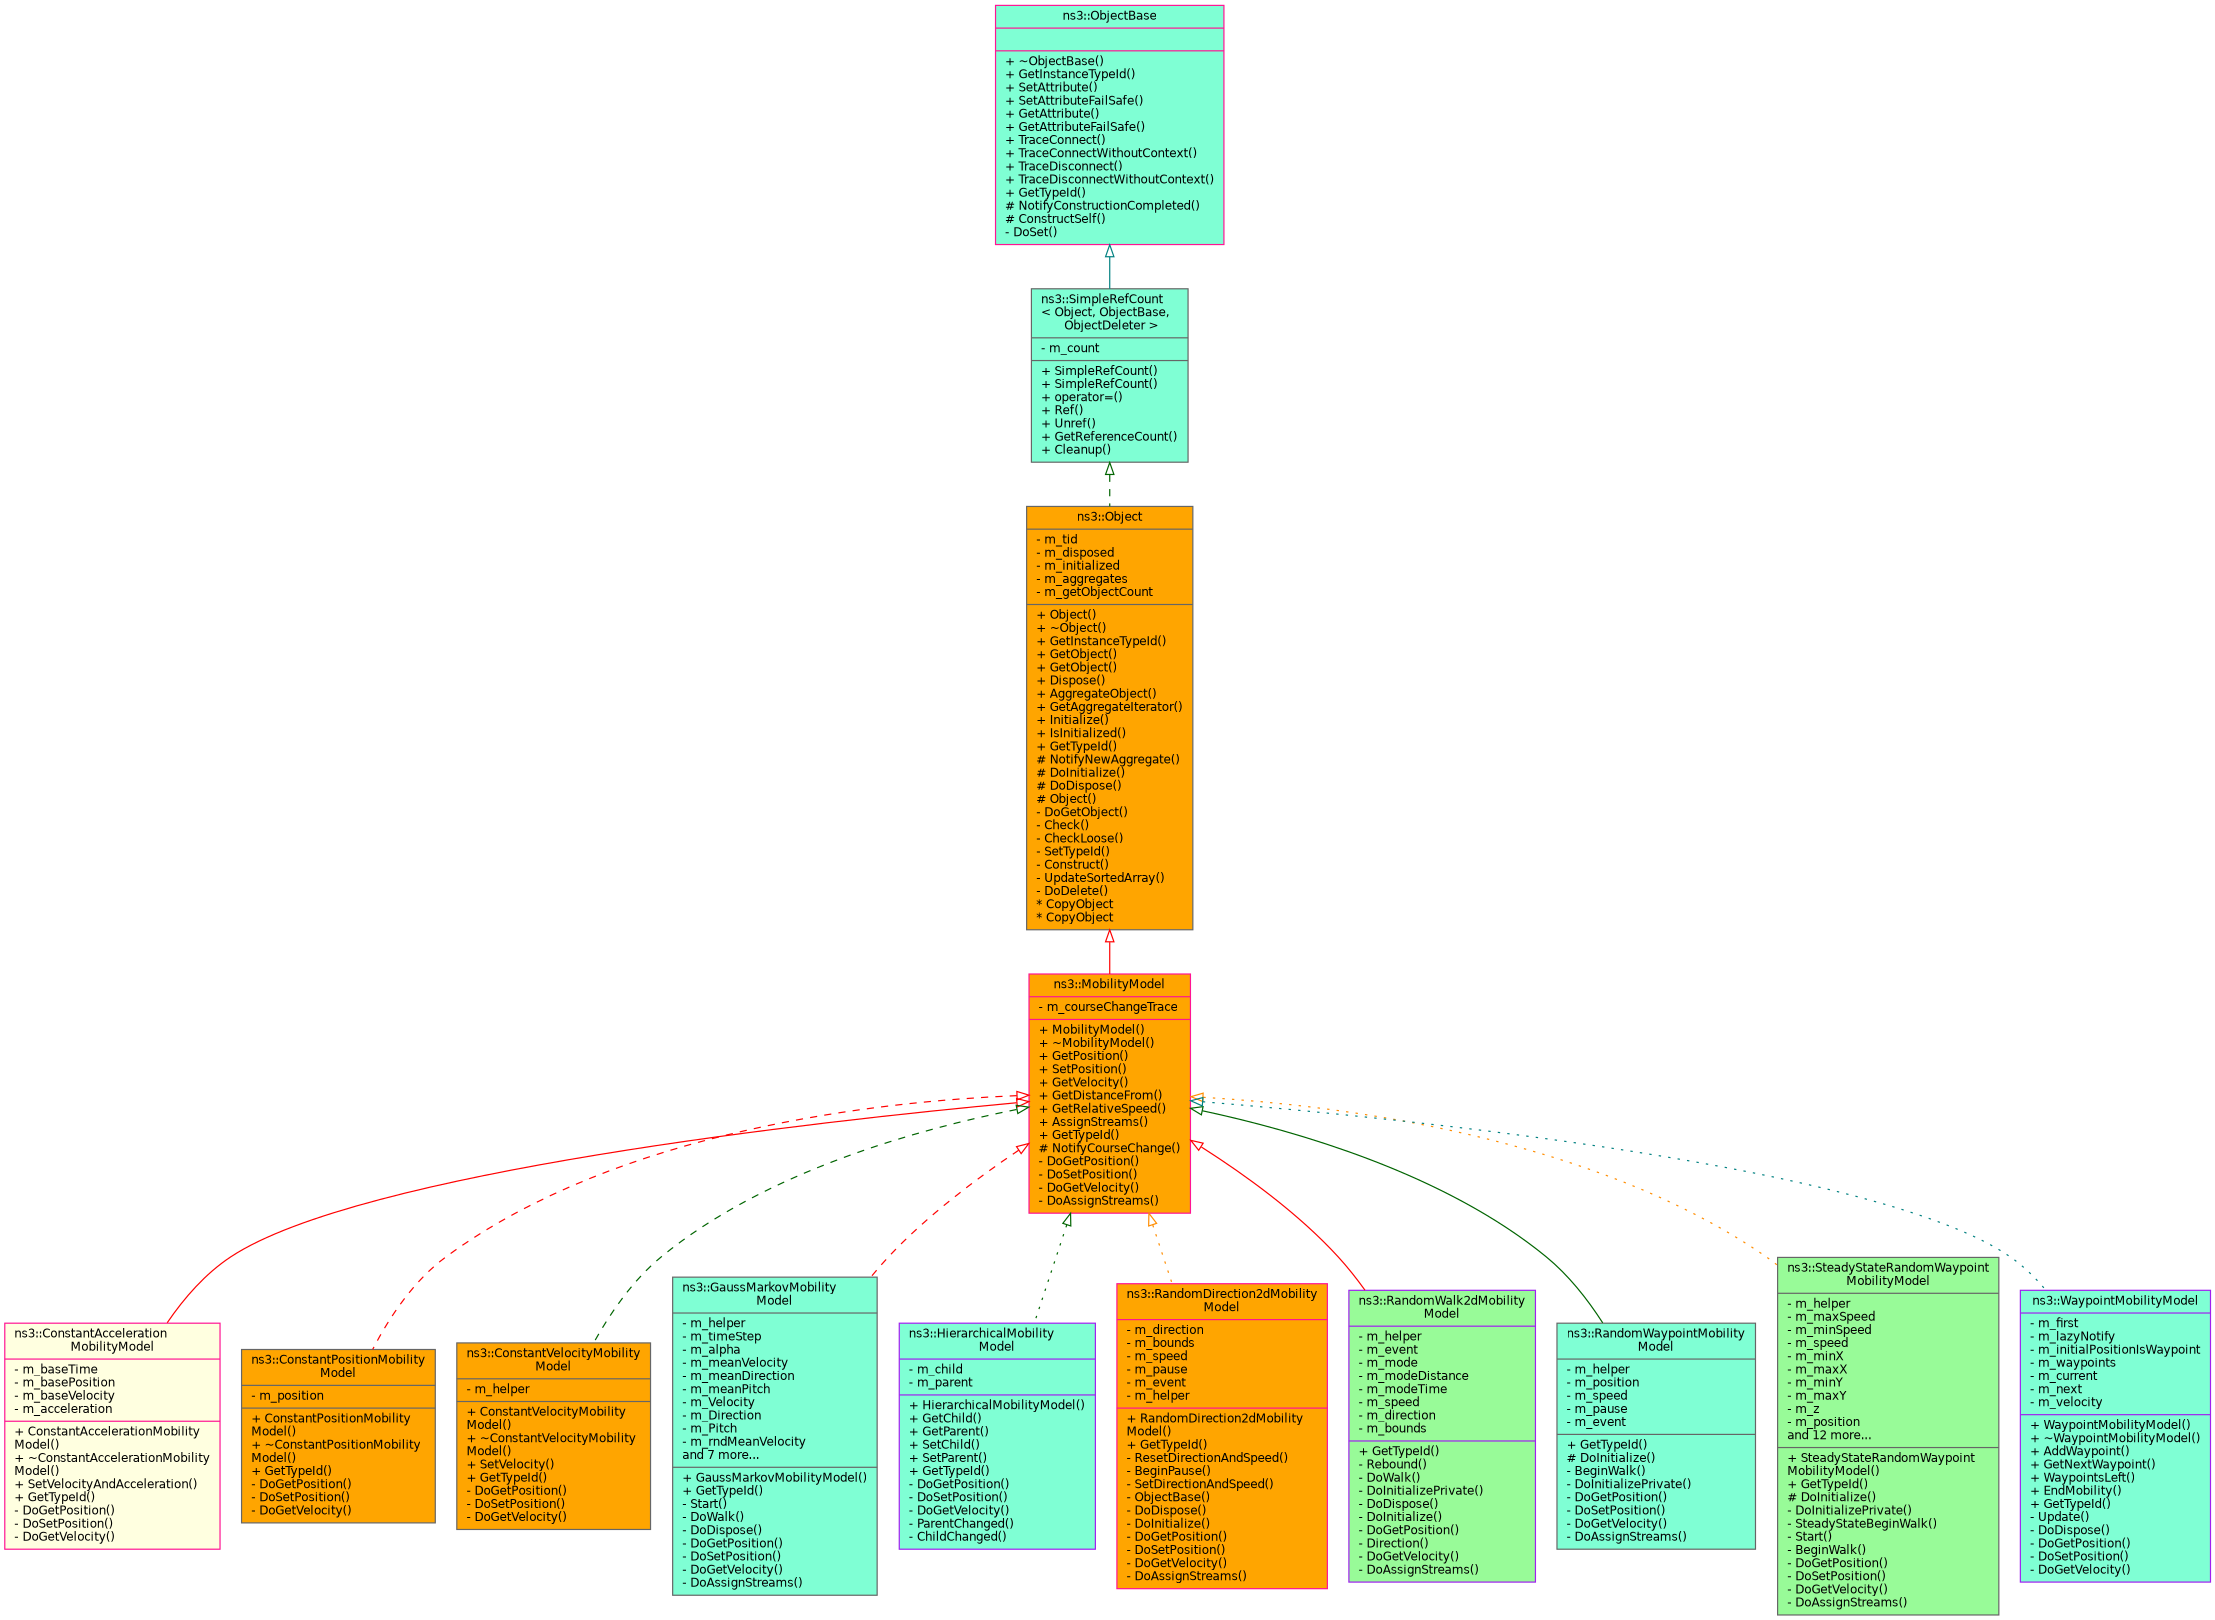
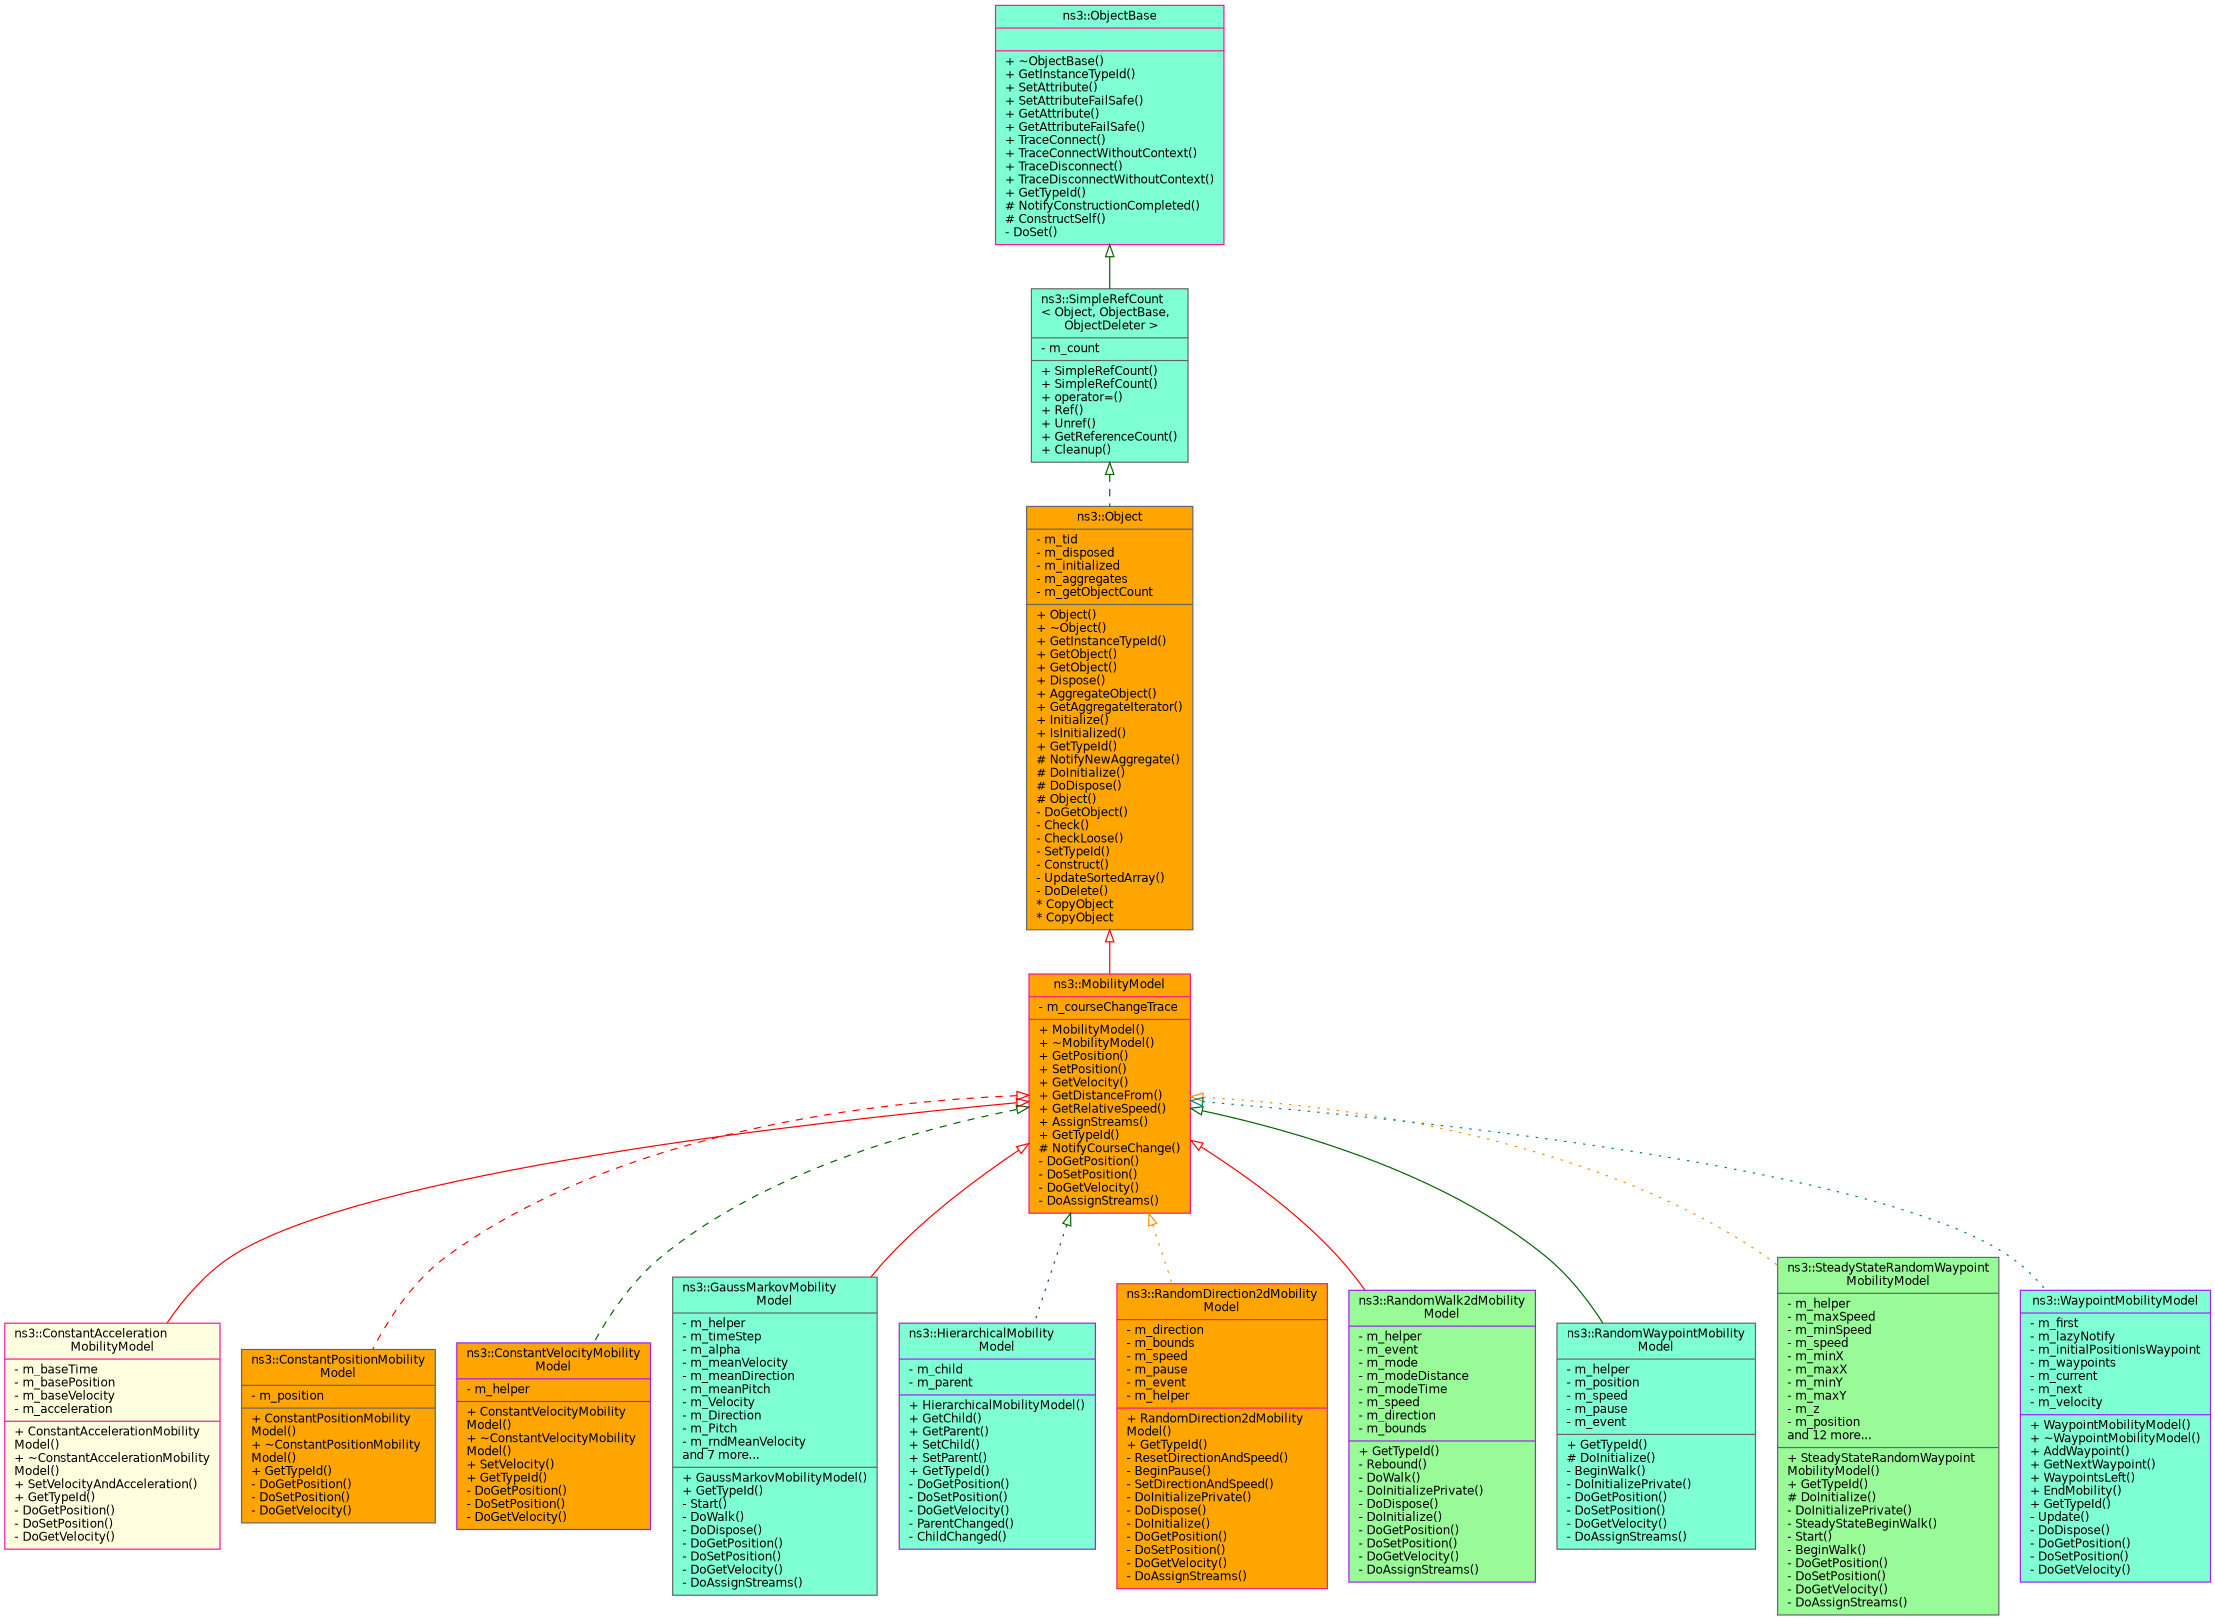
(1110, 273) -> (1110, 273)
(940, 1209) -> (940, 1209)
(554, 1436) -> (554, 1436)
(1168, 1498) -> (1189, 1498)
(1394, 1544) -> (1408, 1544)
